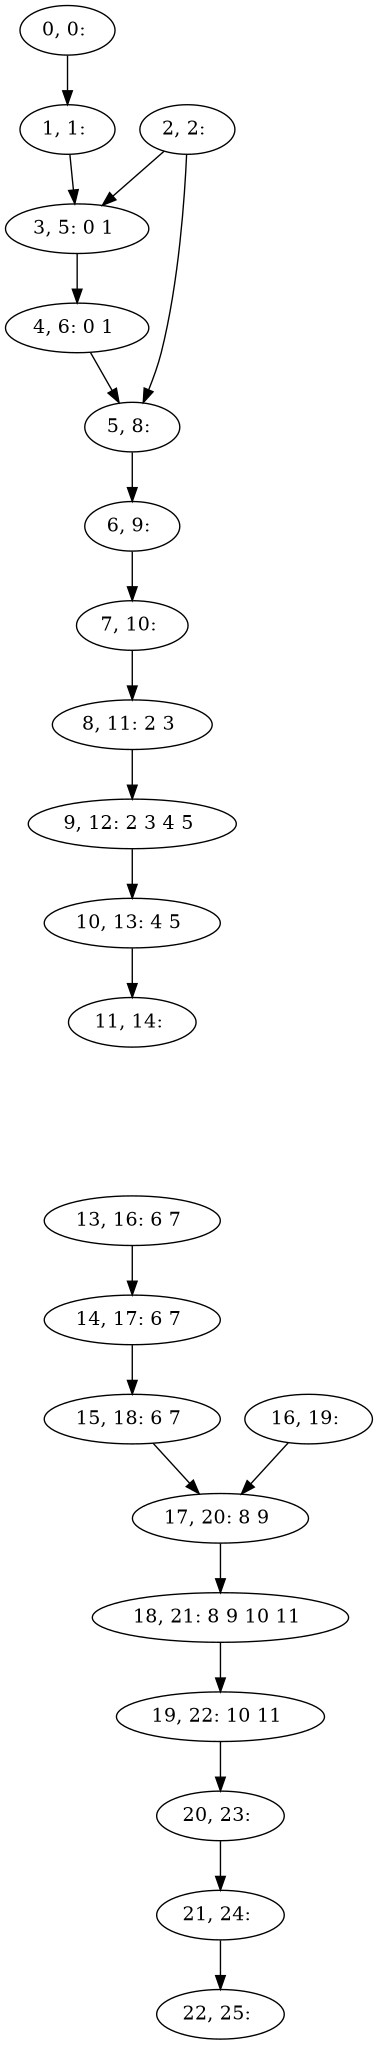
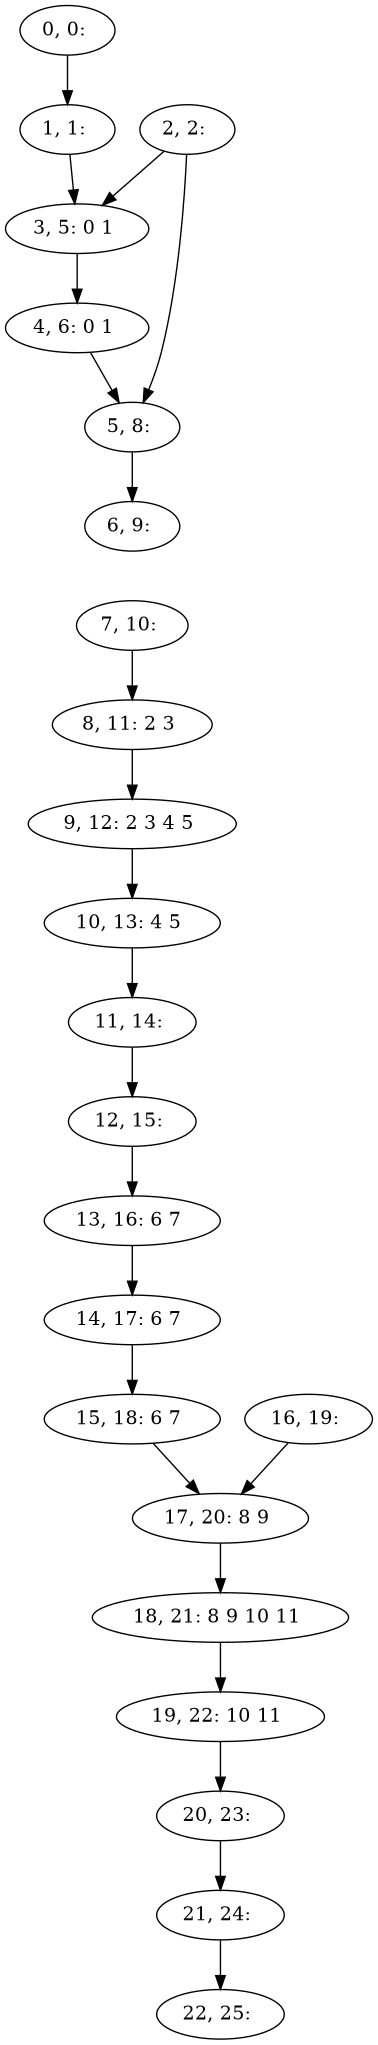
(132, 569) -> none
none -> (132, 1122)
